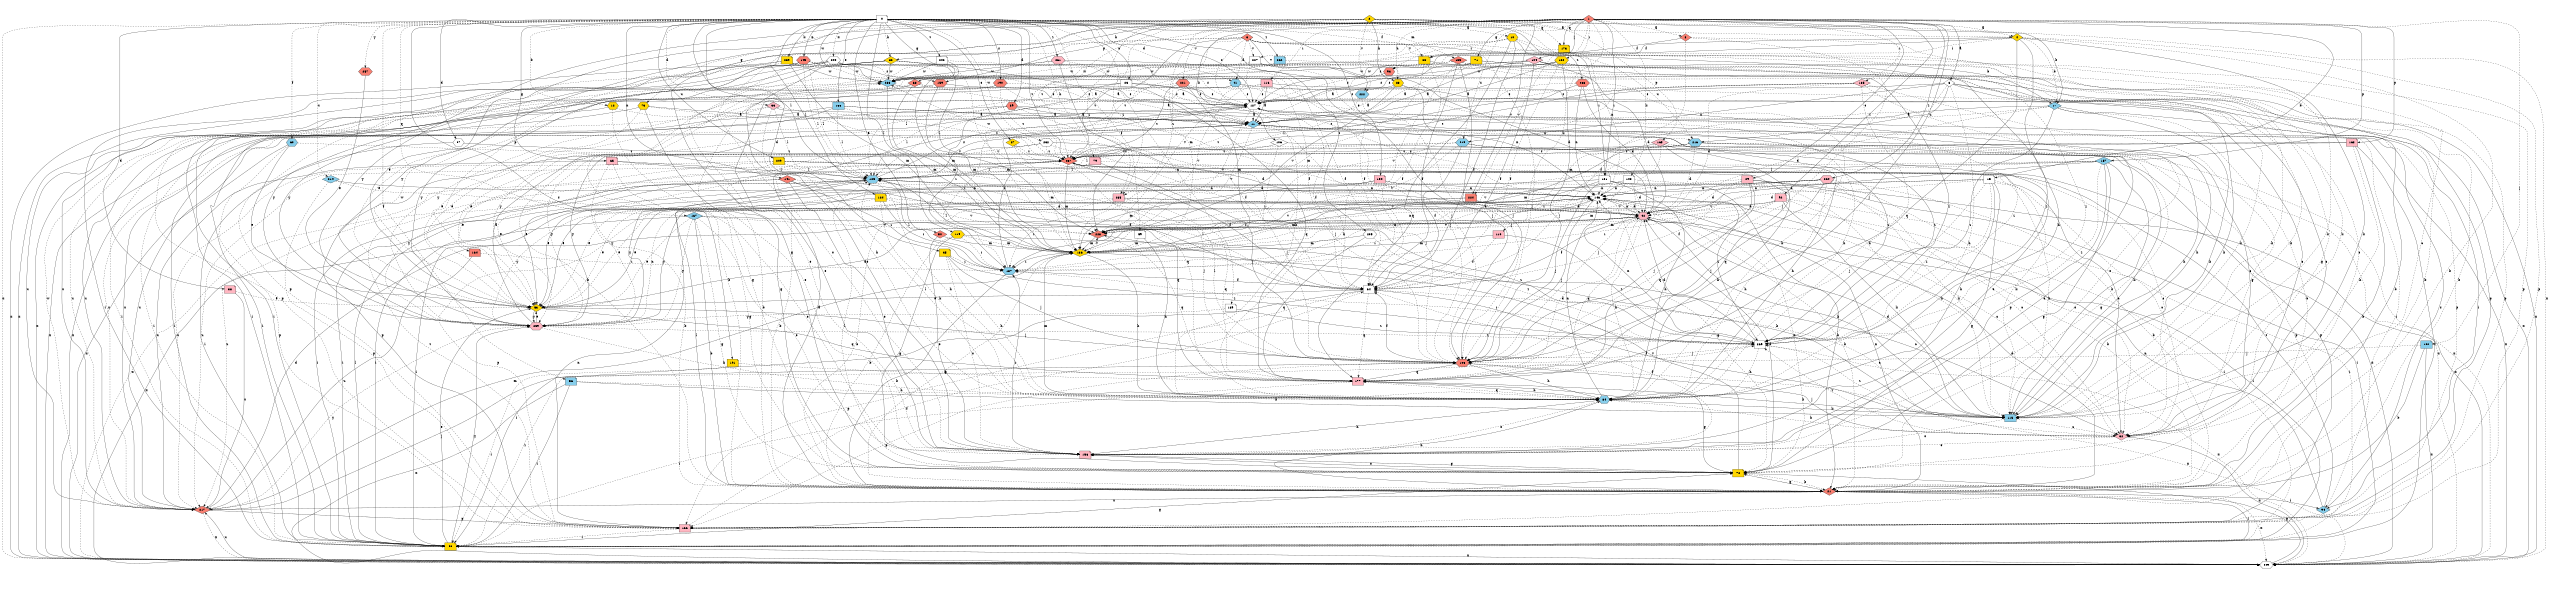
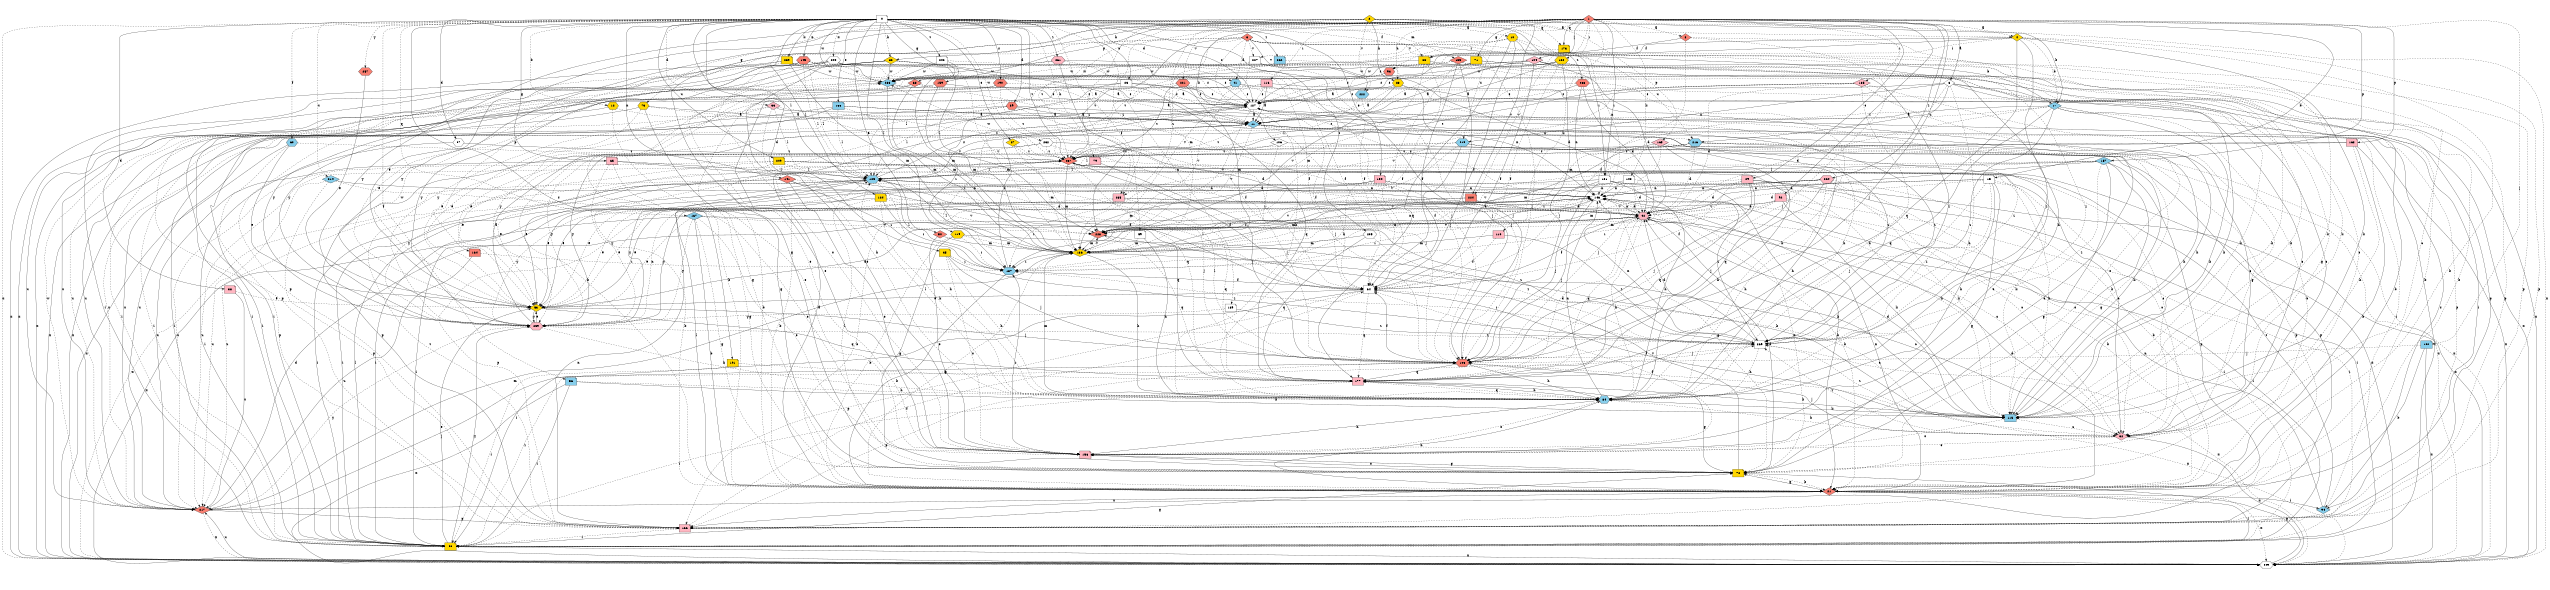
(885, 75) -> (963, 69)
none -> (213, 315)
none -> (1741, 325)
(1693, 444) -> (1659, 499)
